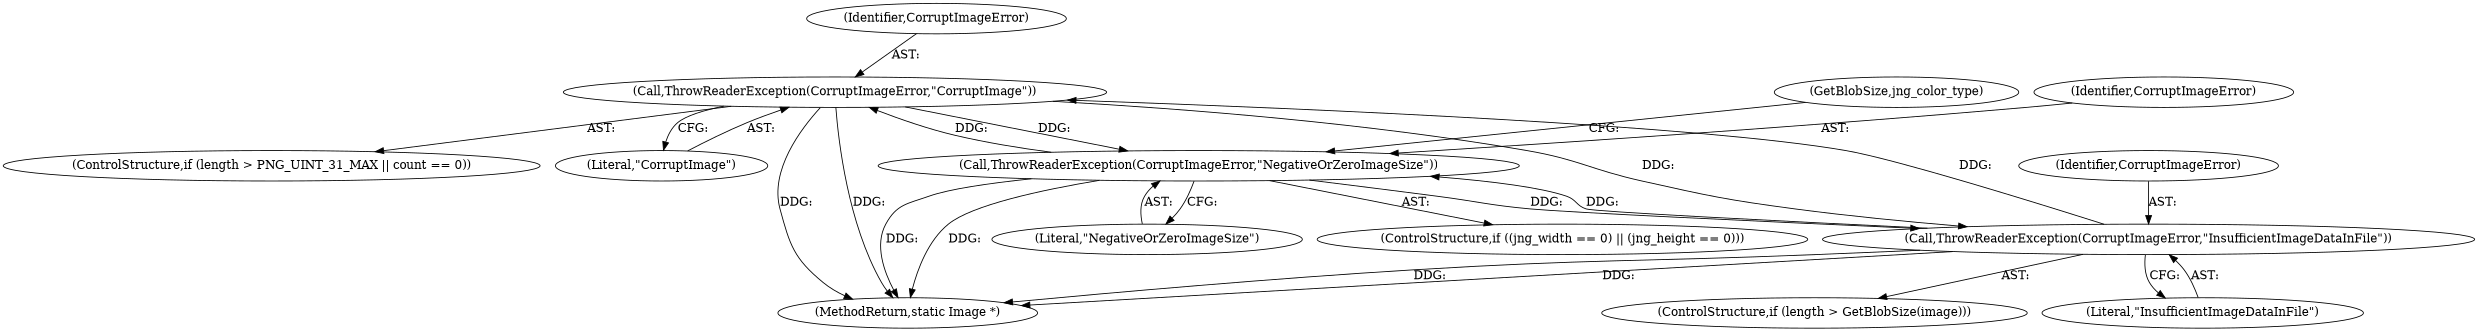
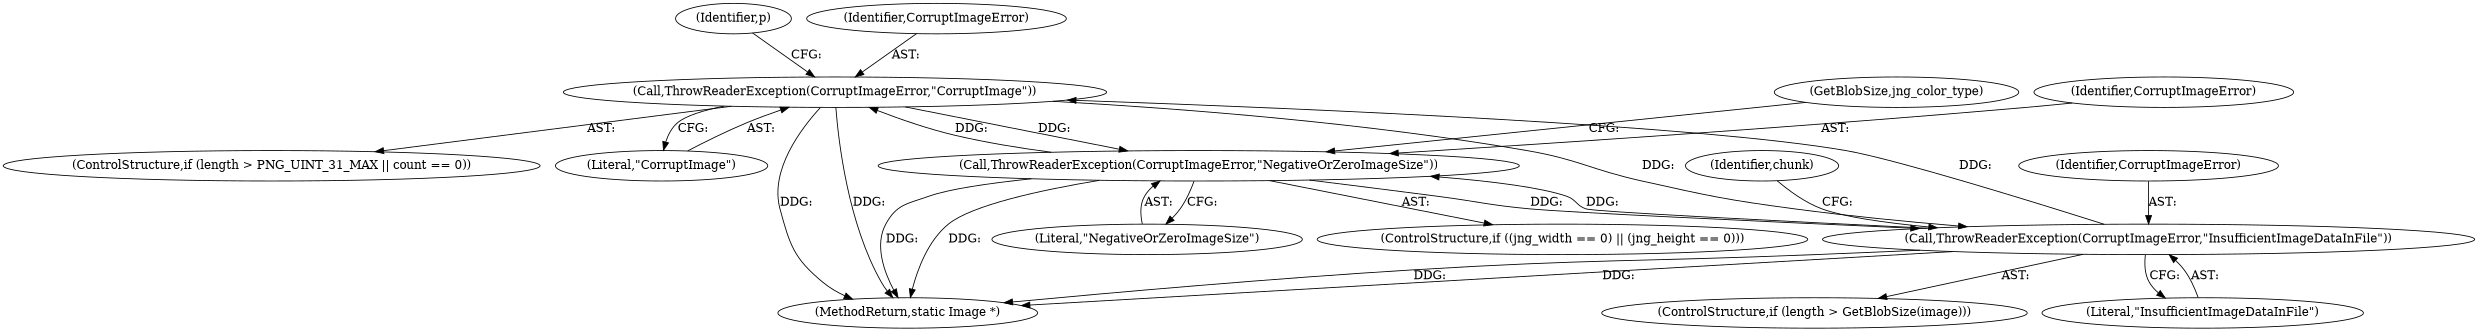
none -> (733, 19)
none -> (1762, 166)
